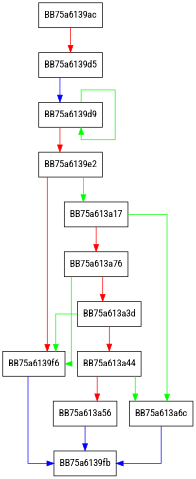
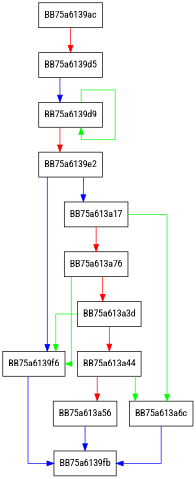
(83, 186) -> (83, 186)
(47, 261) -> (47, 261)
